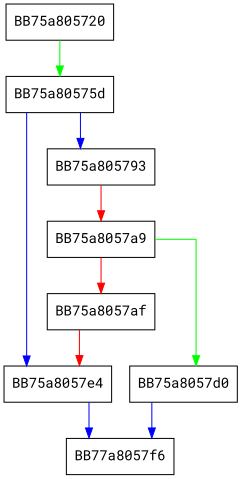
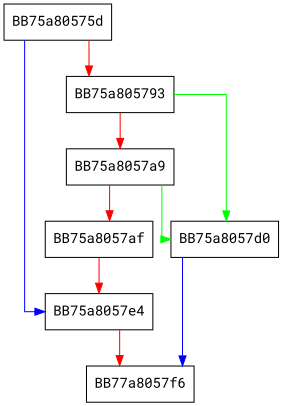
(60, 22) -> none
(80, 126) -> (89, 53)
none -> (226, 127)
(89, 415) -> (120, 343)
